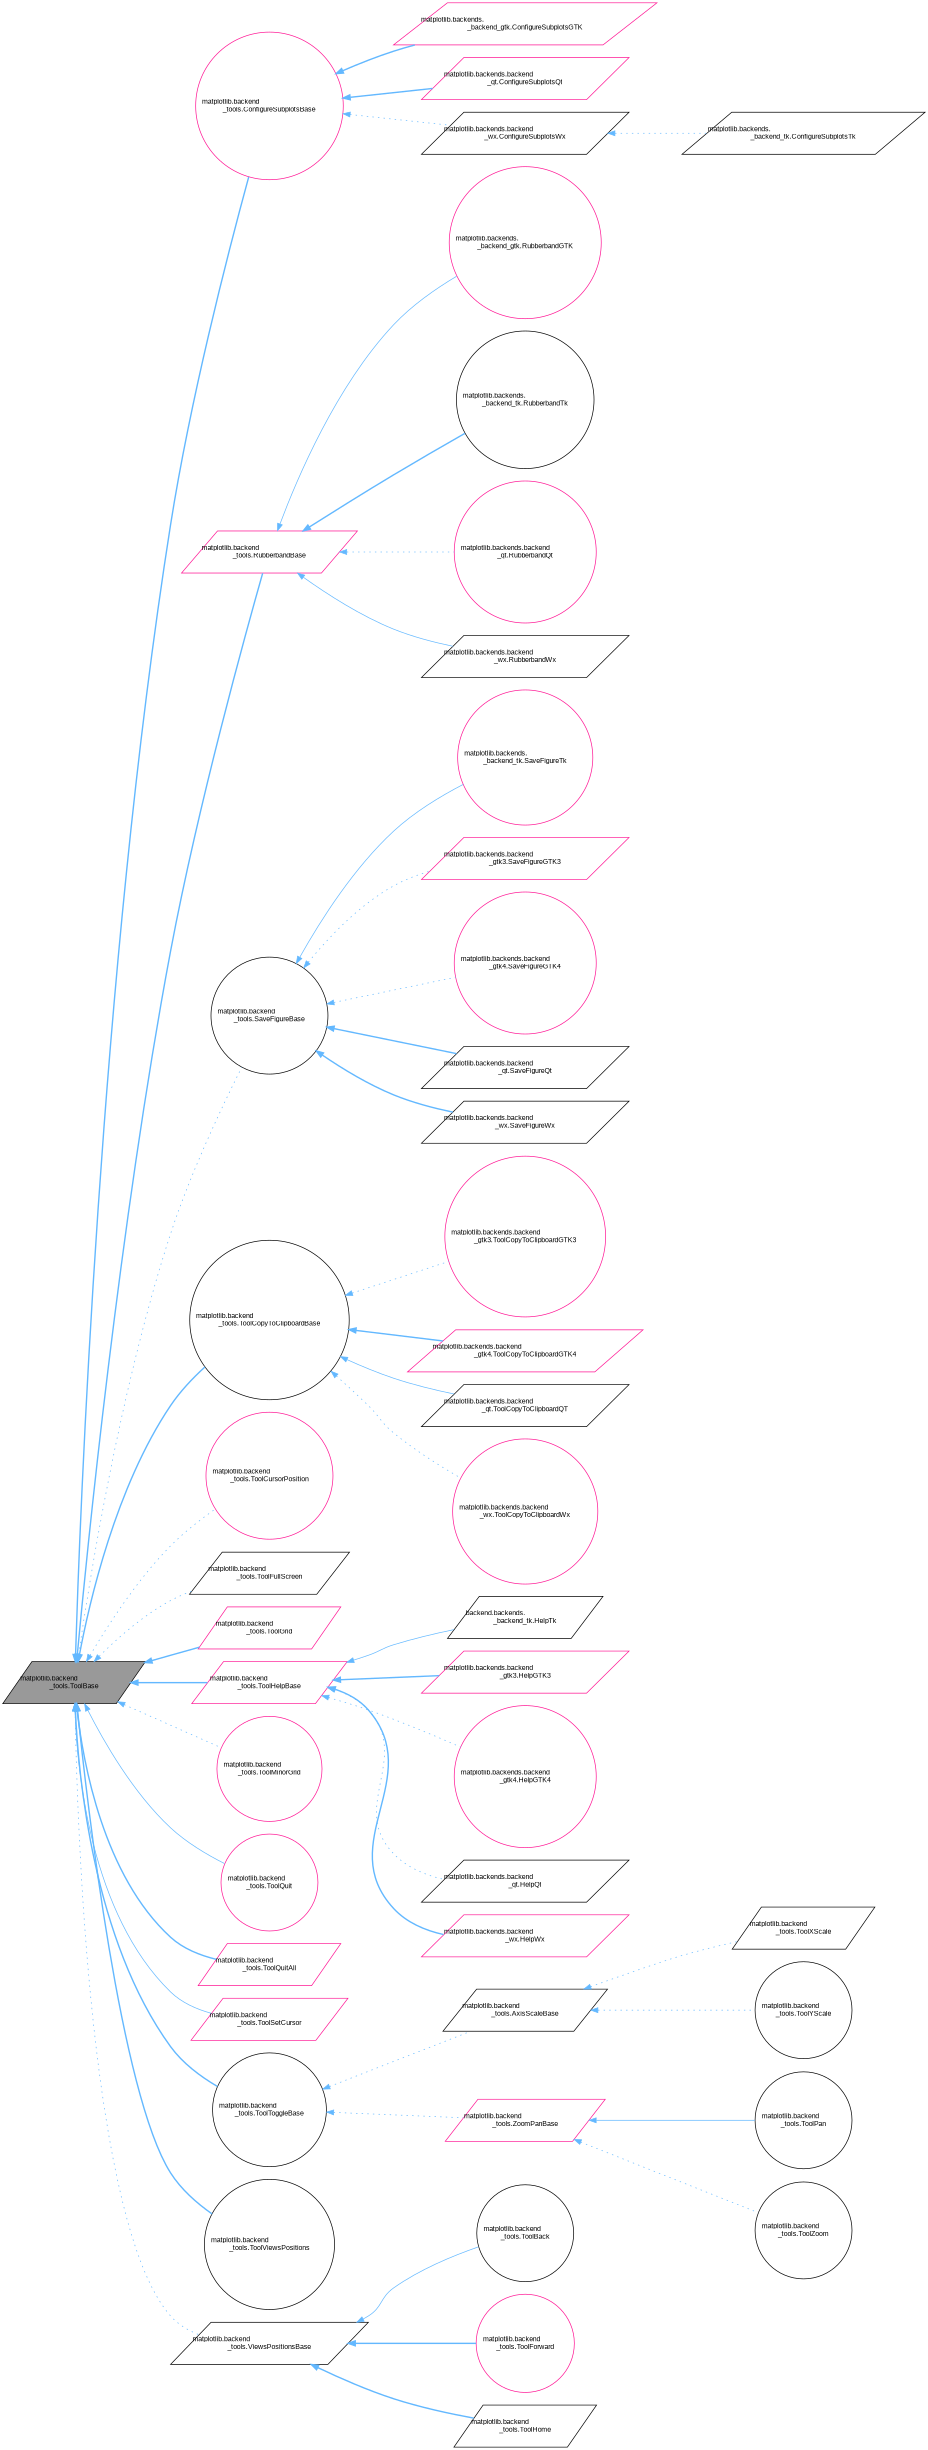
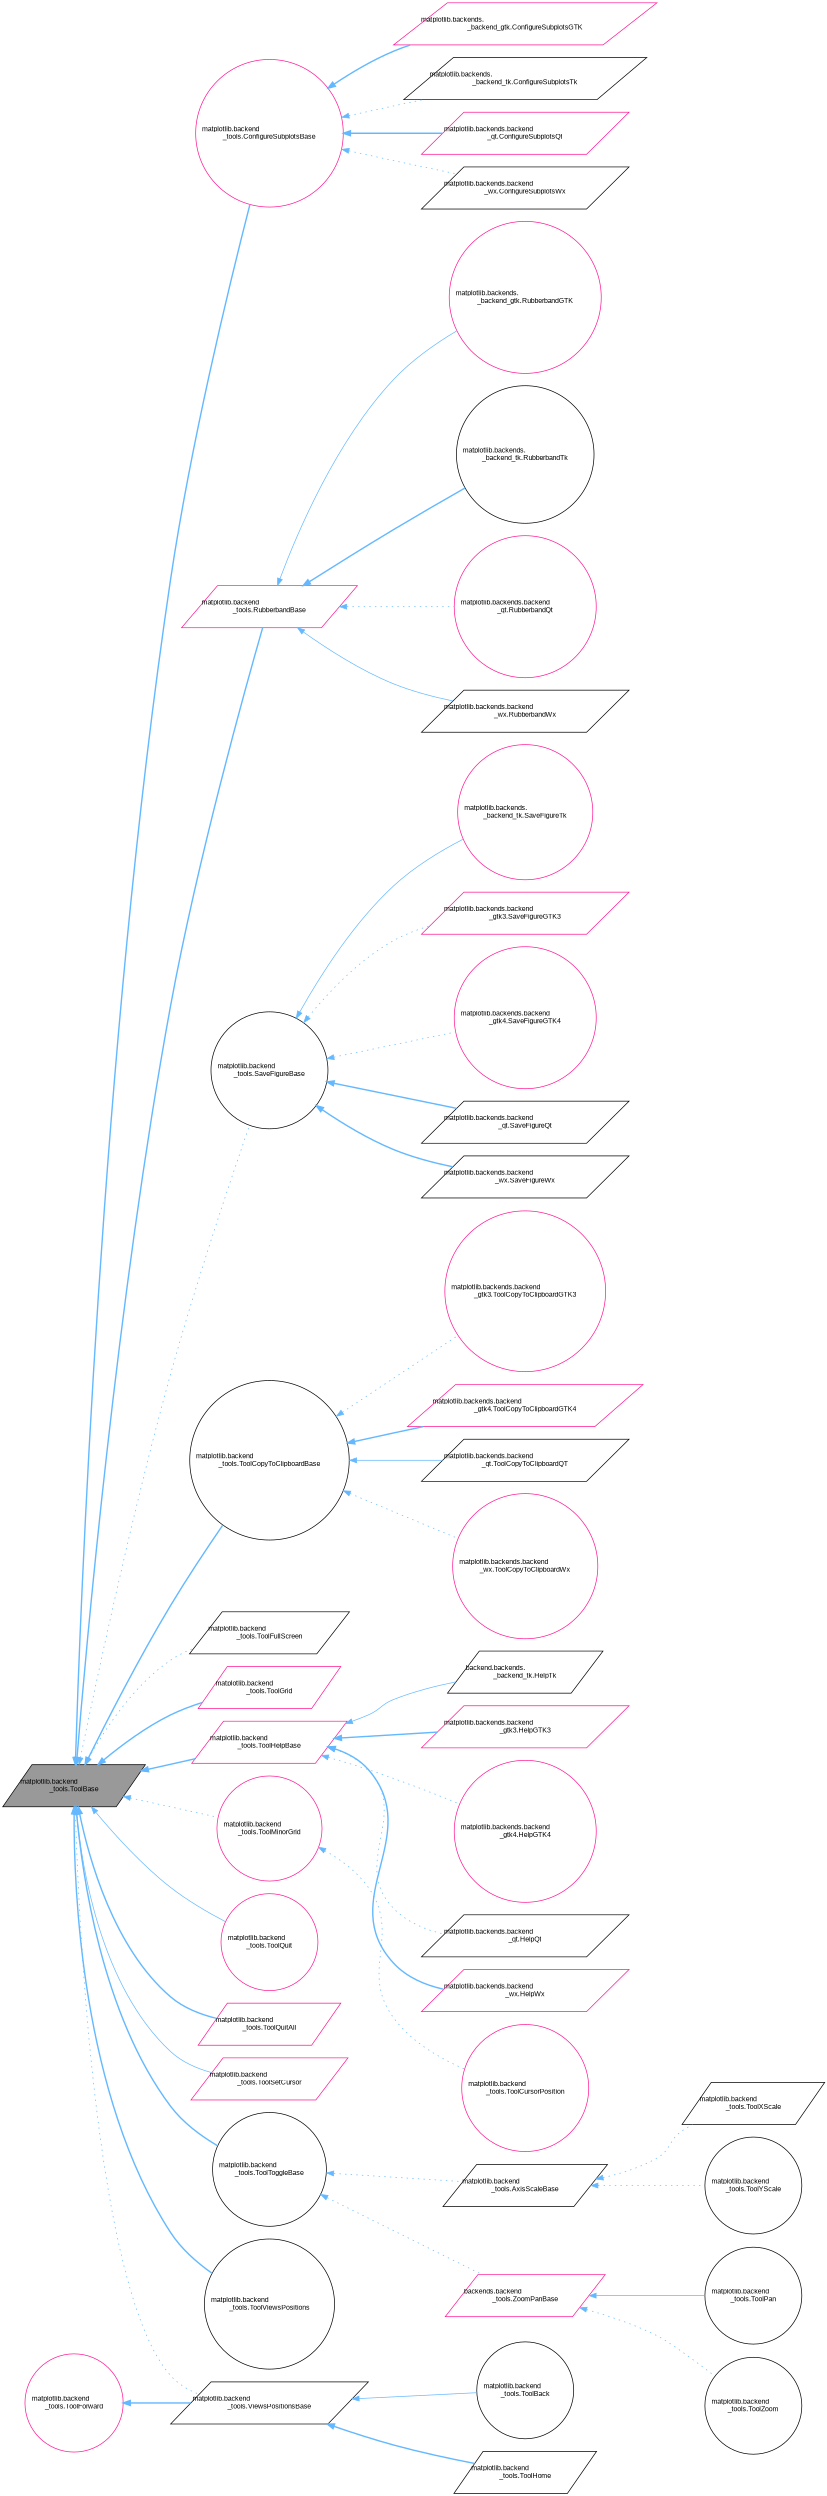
(661, 133) -> (386, 108)
(145, 1575) -> (379, 1968)
(525, 2120) -> (525, 2296)
(416, 2343) -> (161, 2403)
